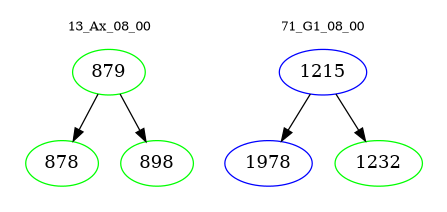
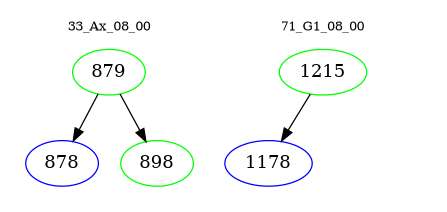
(110, 27) -> (110, 27)
(323, 72) -> (323, 72)
(62, 163) -> (62, 163)
(269, 163) -> (269, 163)
(379, 163) -> none
